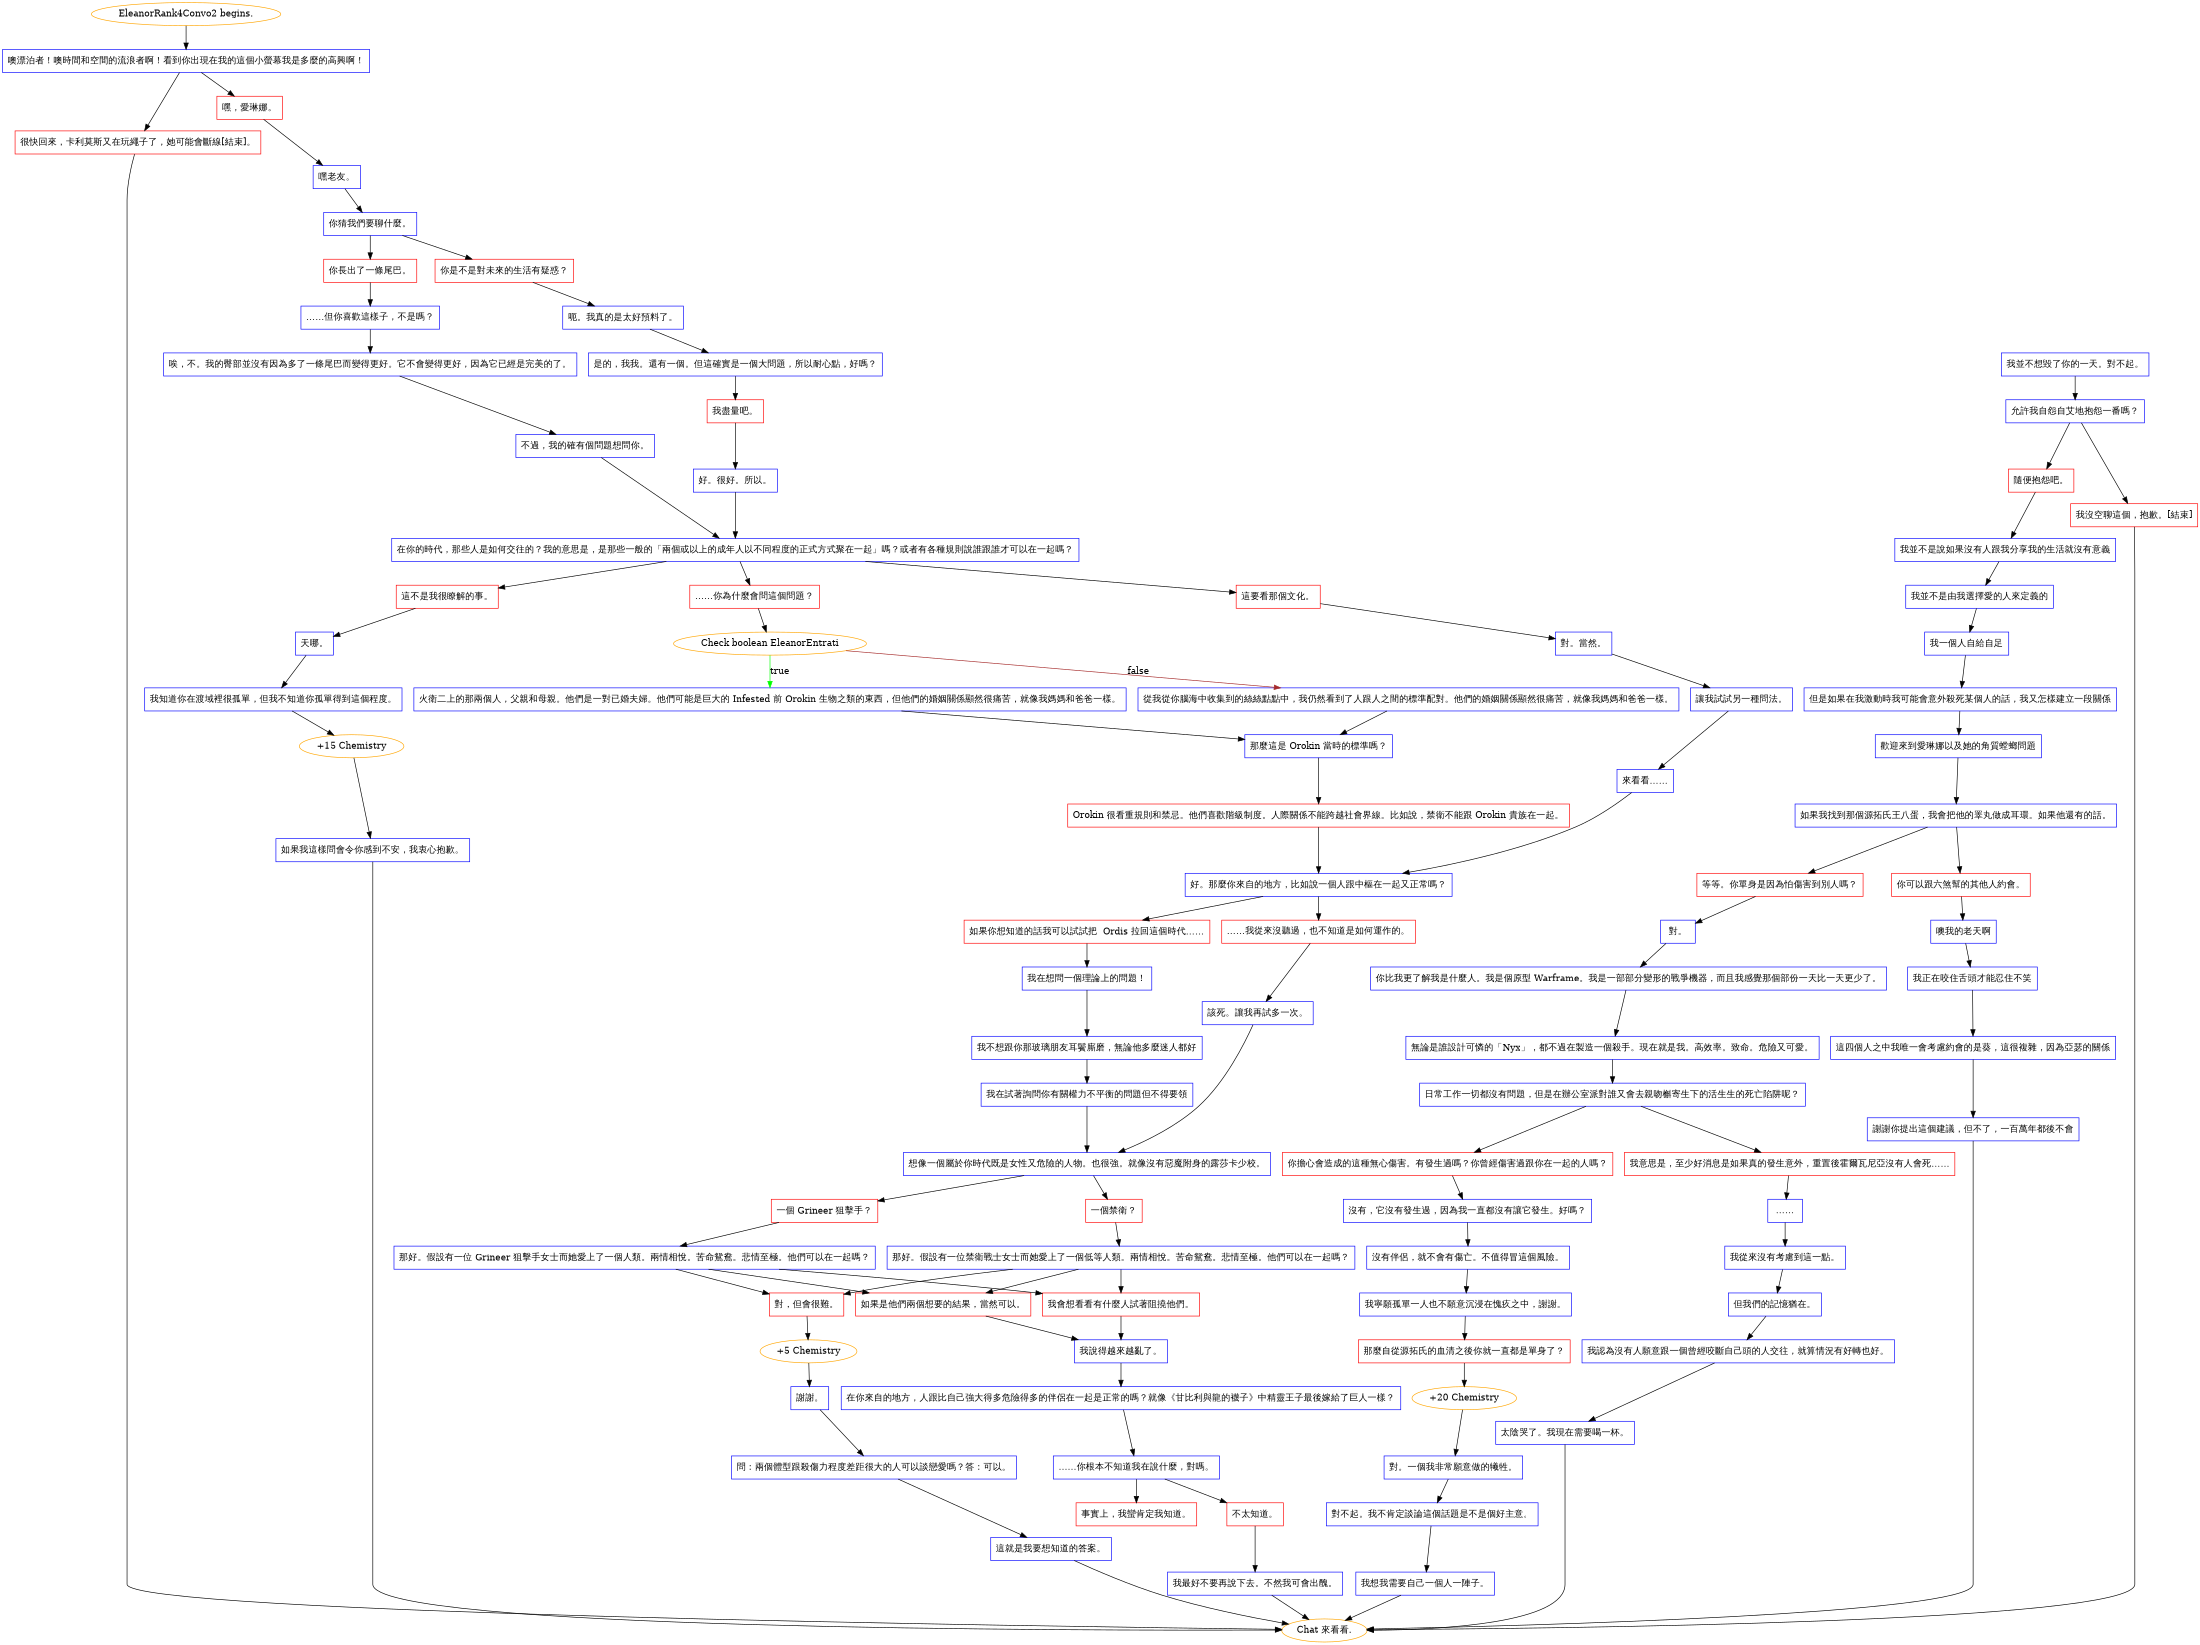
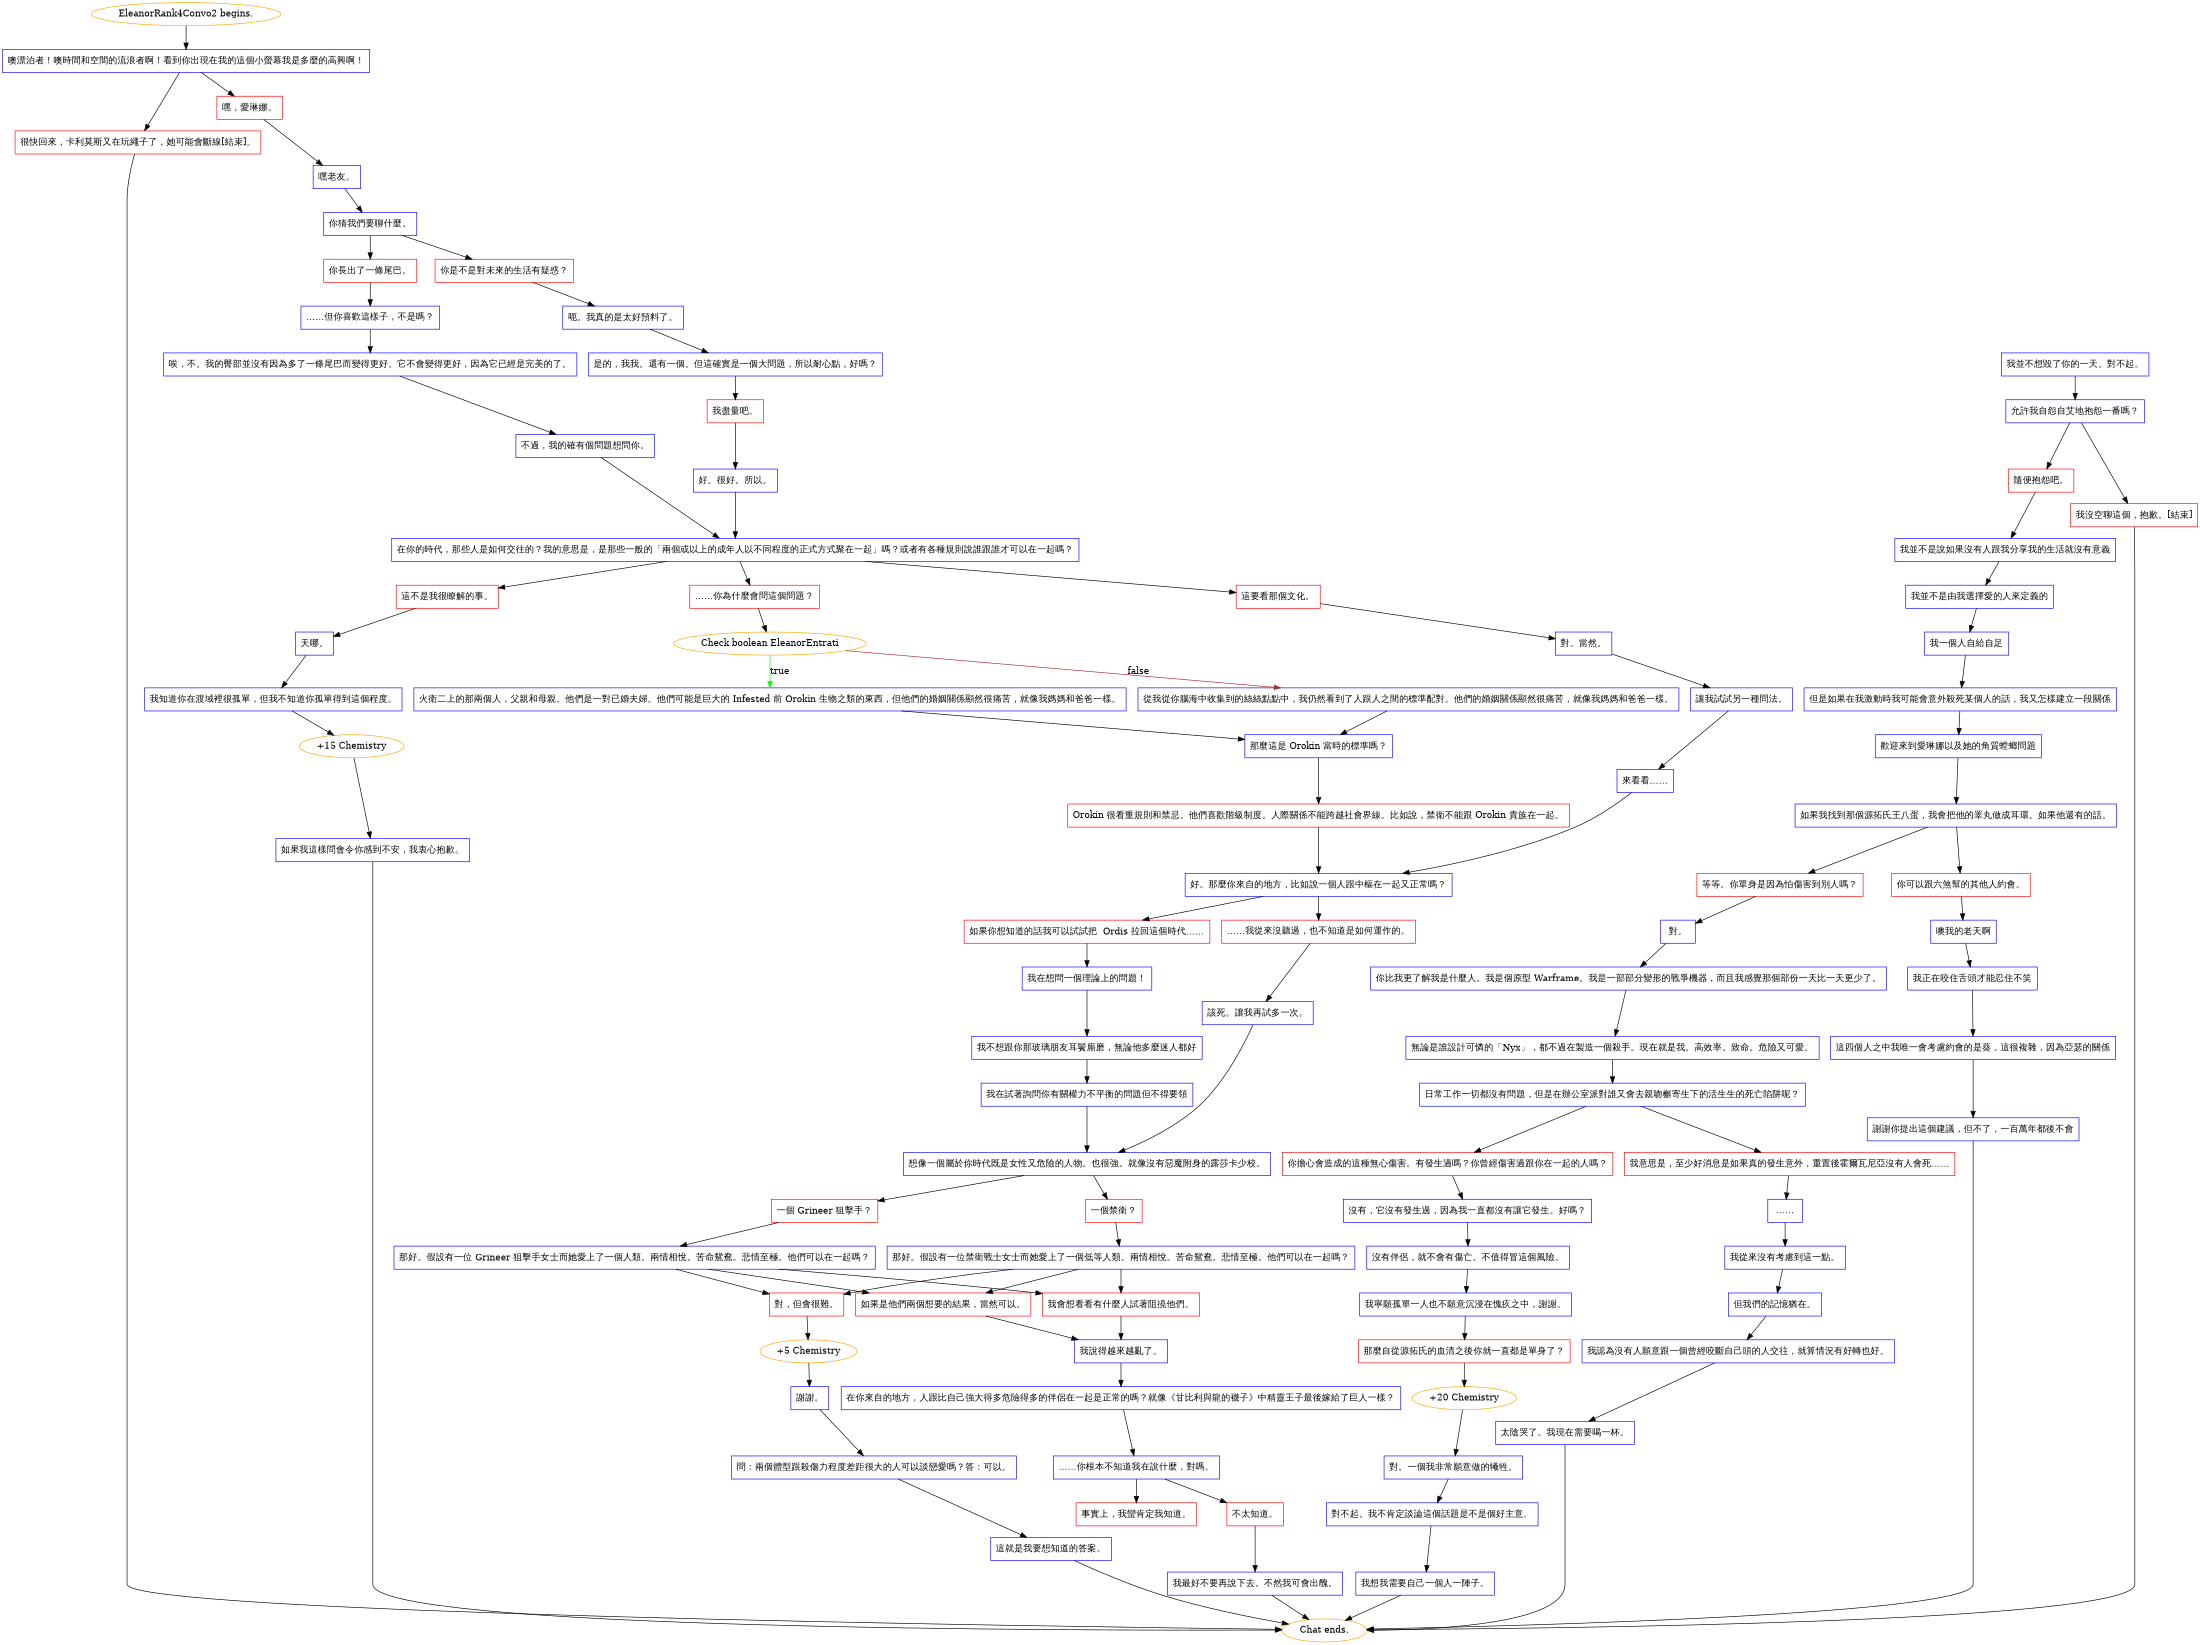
(1324, 1630) -> (1324, 1630)
